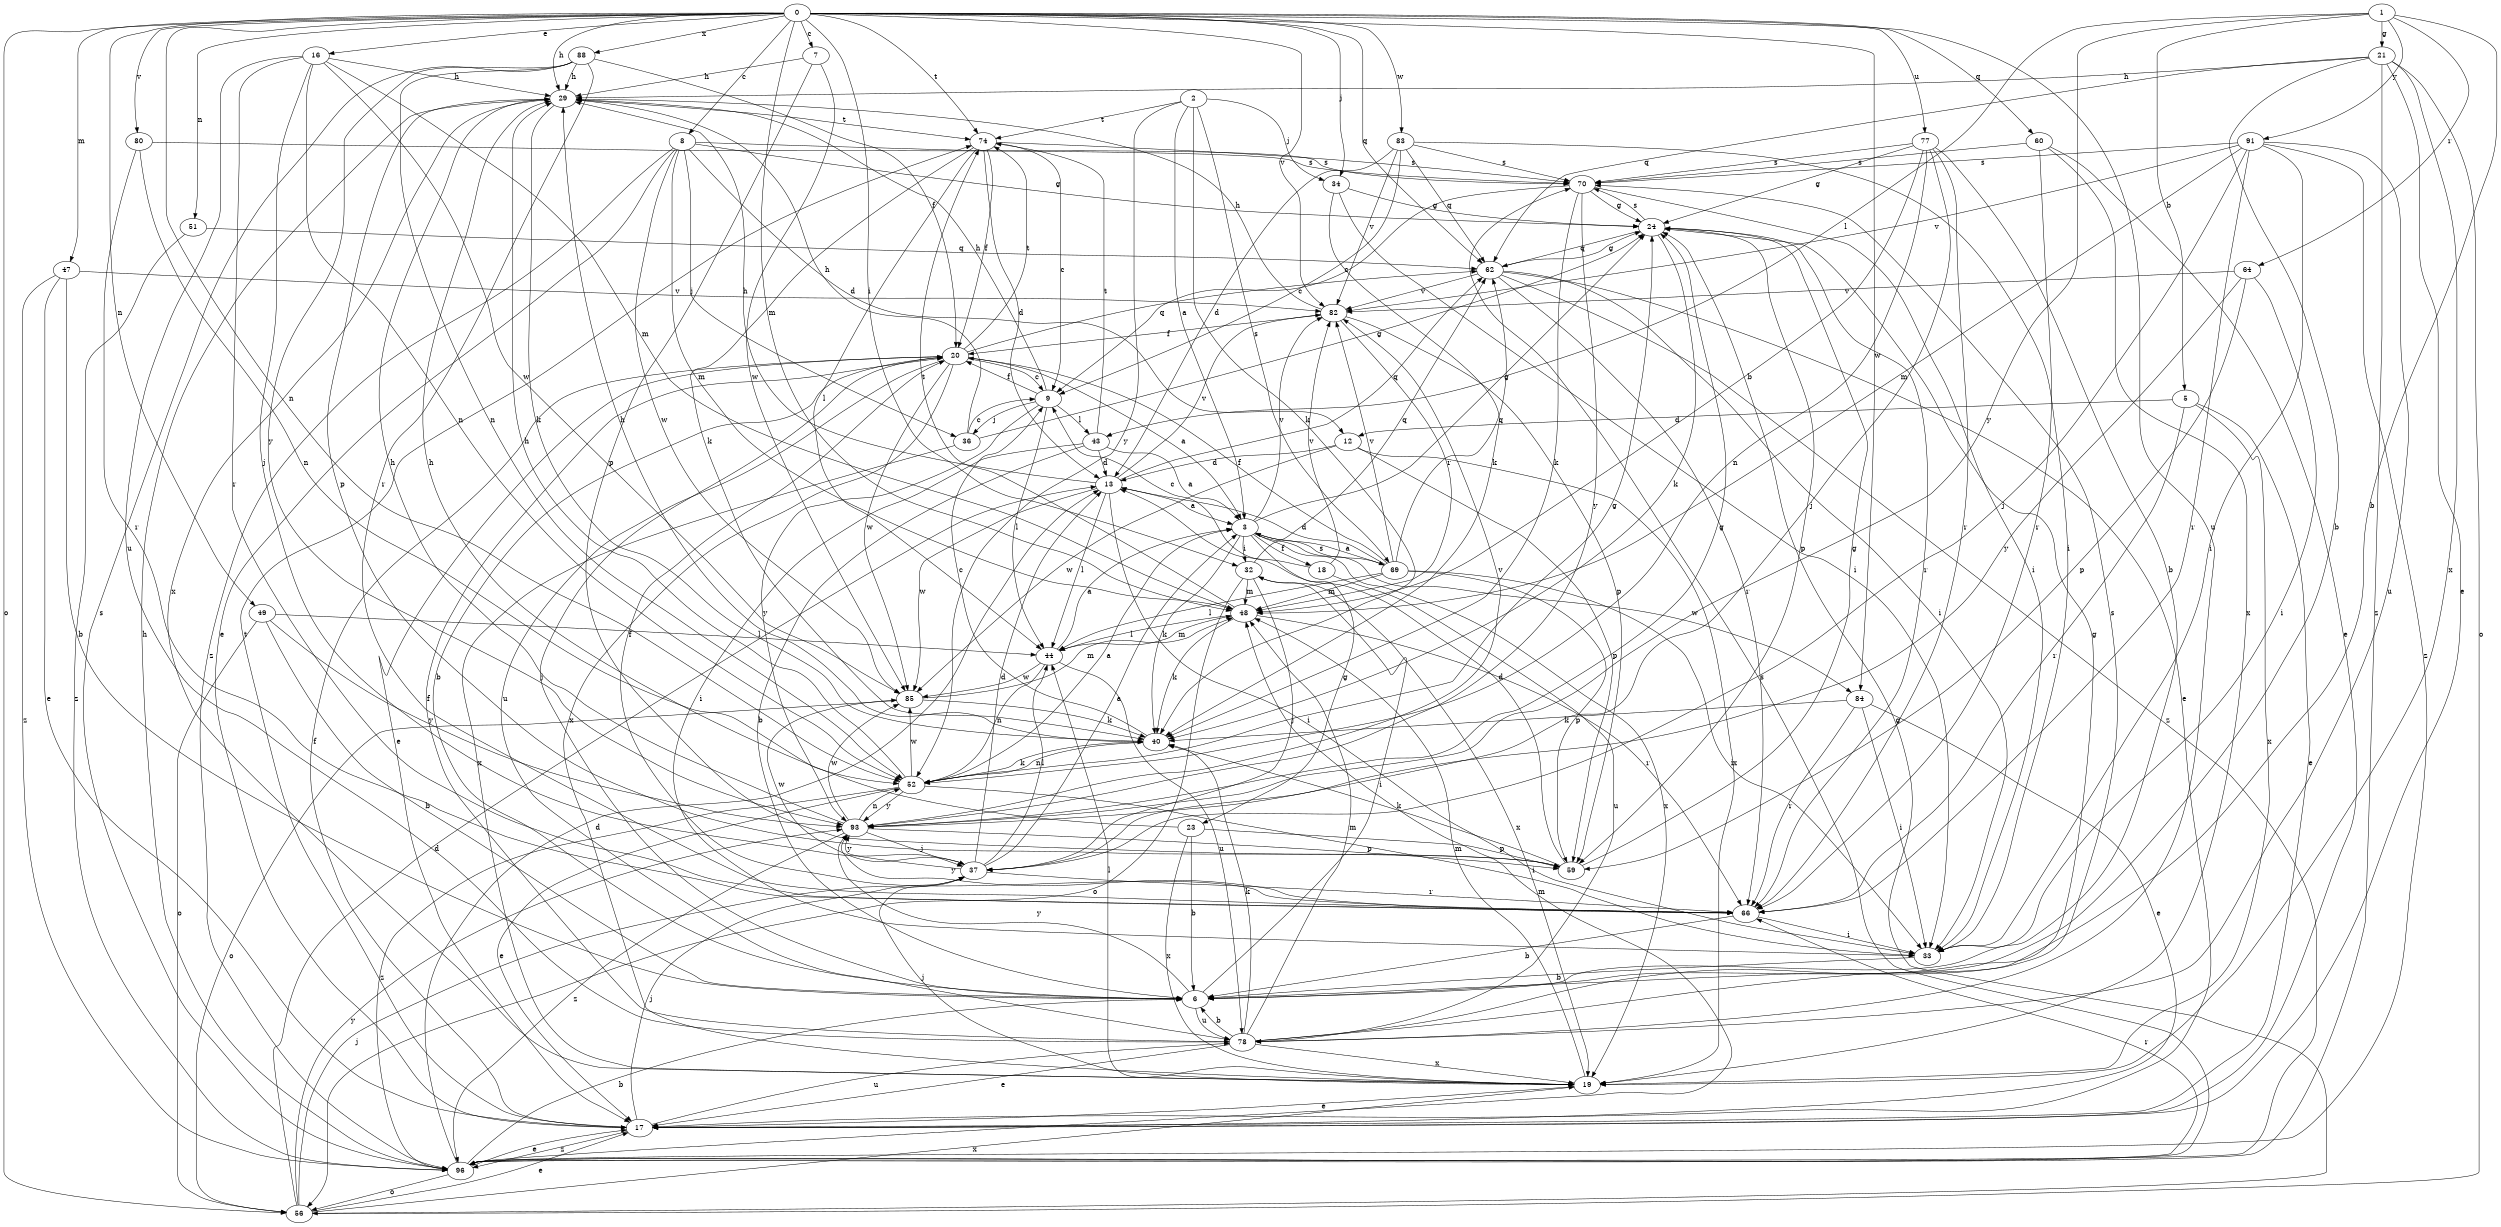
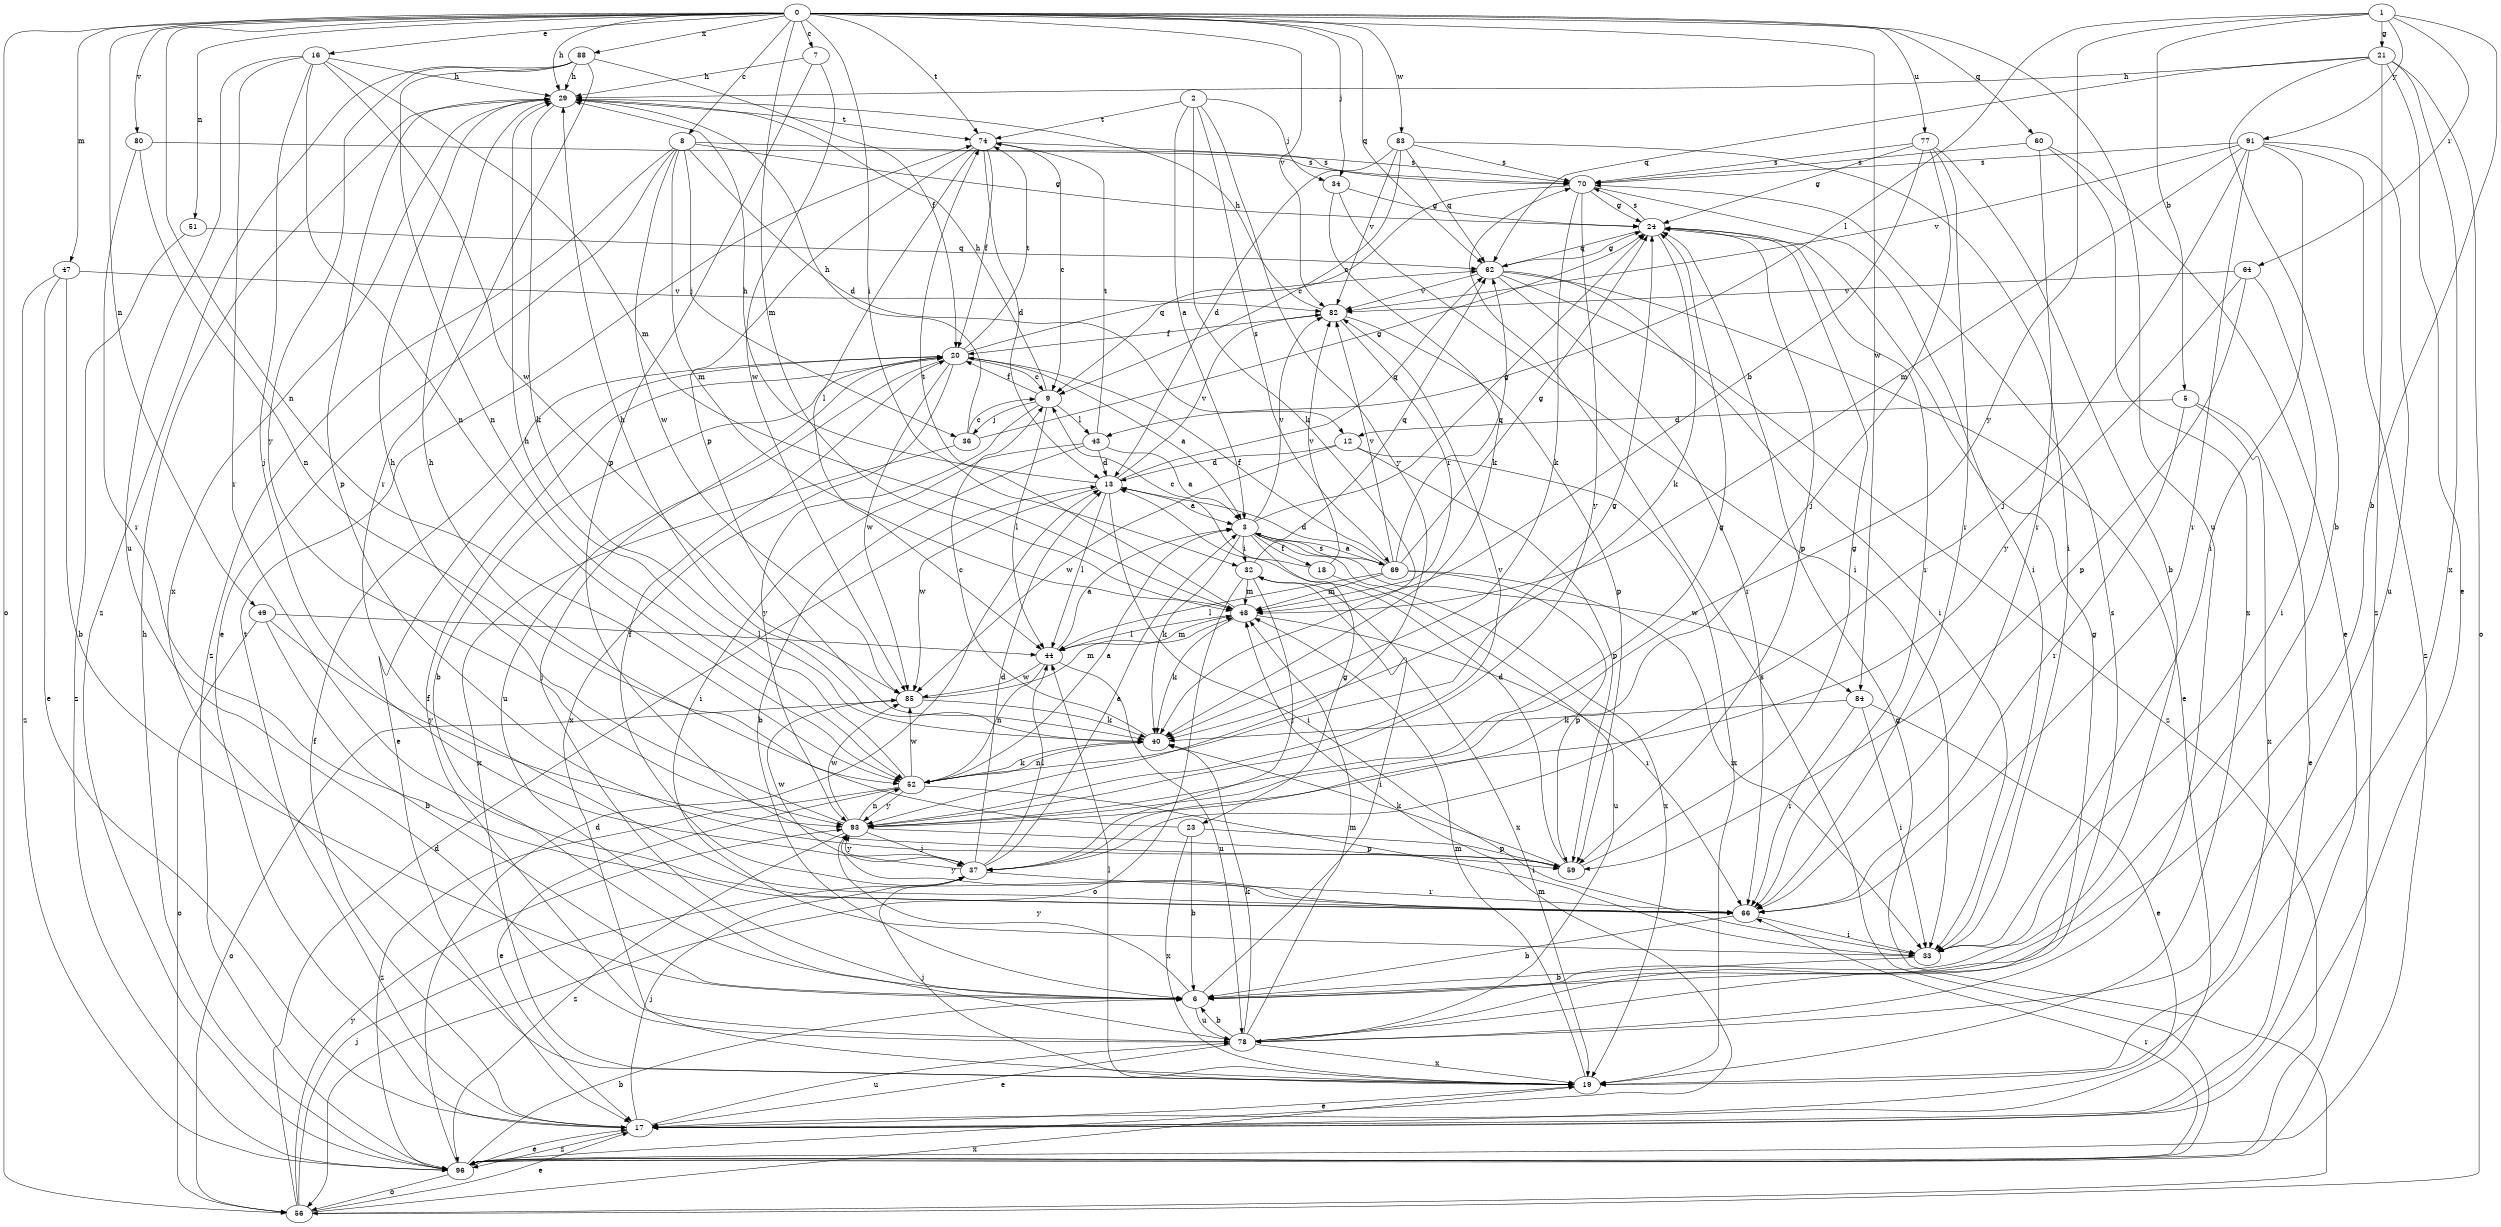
none -> (1528, 405)
(710, 442) -> (710, 442)
(1118, 443) -> (1404, 622)
(102, 613) -> (102, 613)
(1556, 647) -> none
